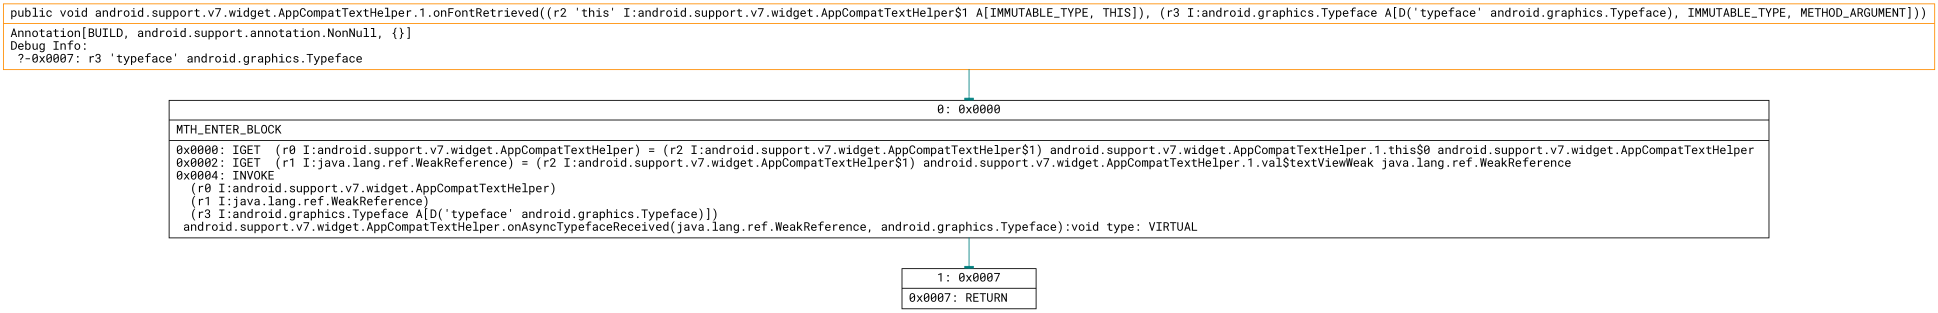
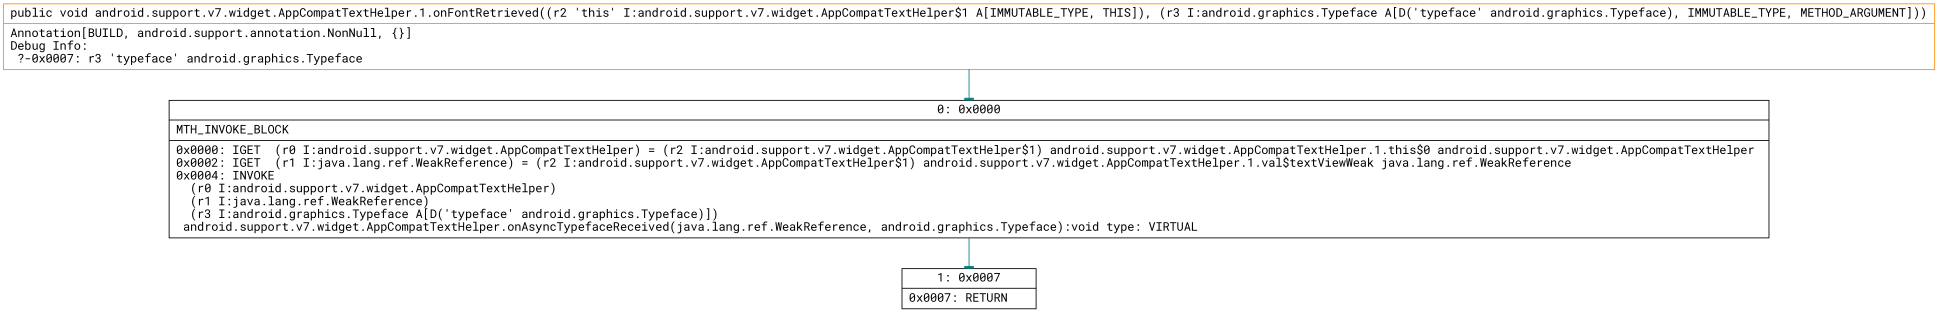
(229, 130) -> (233, 130)
